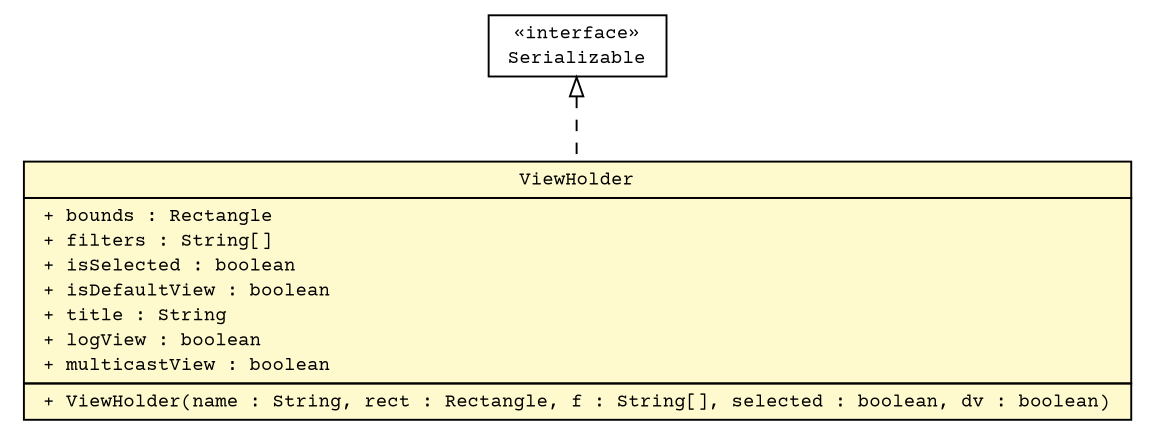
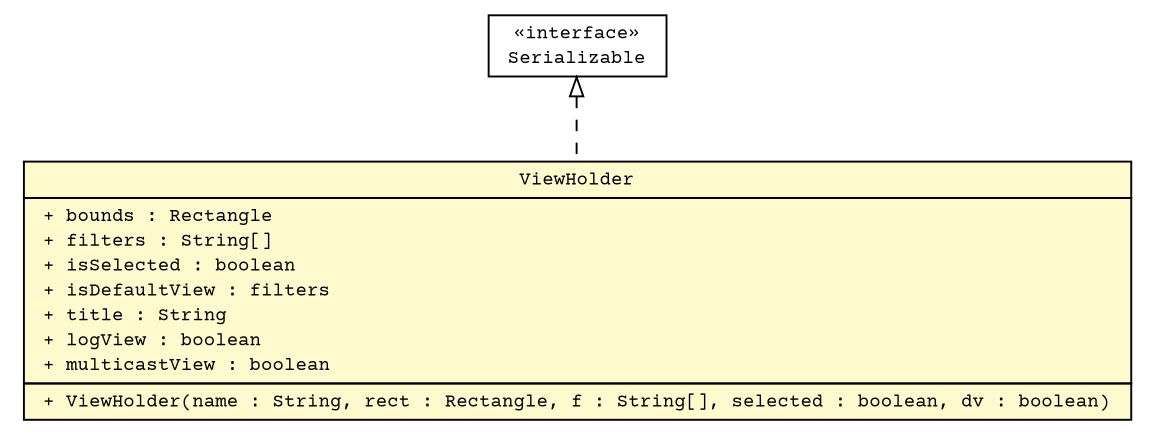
(187, 290) -> (187, 290)
